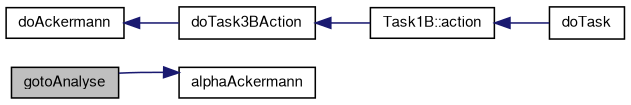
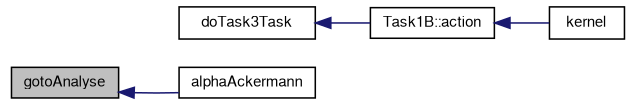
(65, 23) -> none
(247, 23) -> (247, 23)
(587, 23) -> (587, 23)
(141, 72) -> (157, 93)
